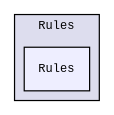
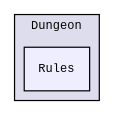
(57, 26) -> (57, 26)
